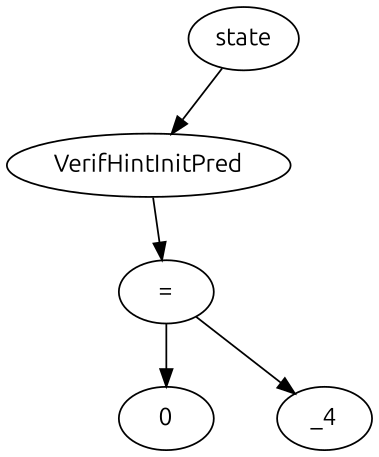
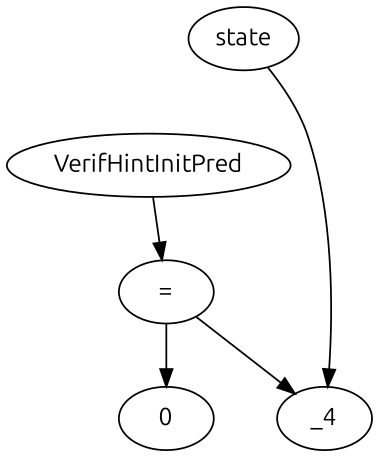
(202, 94) -> (325, 212)
